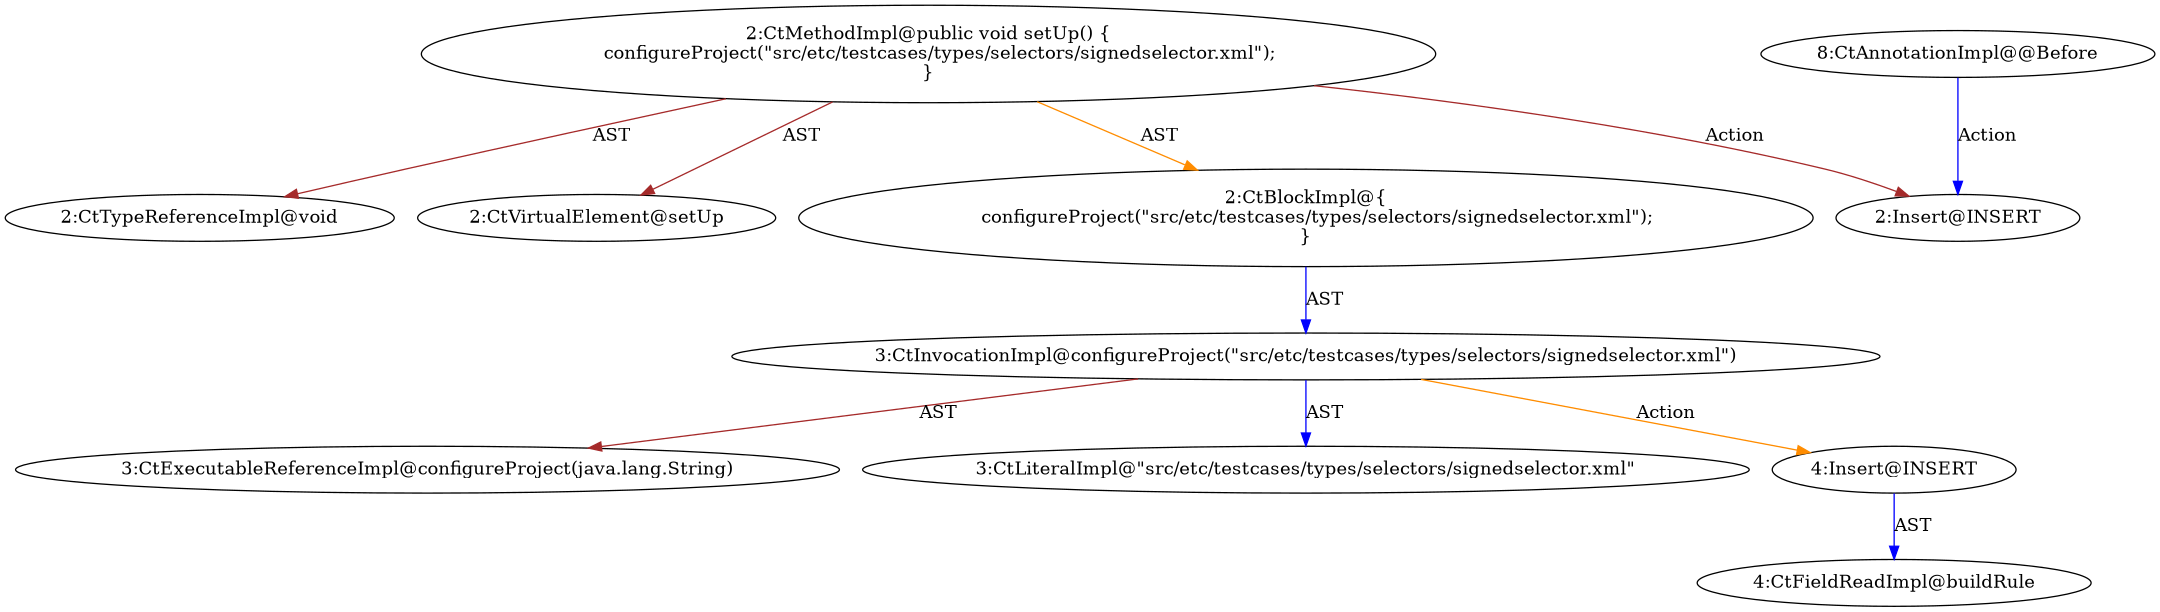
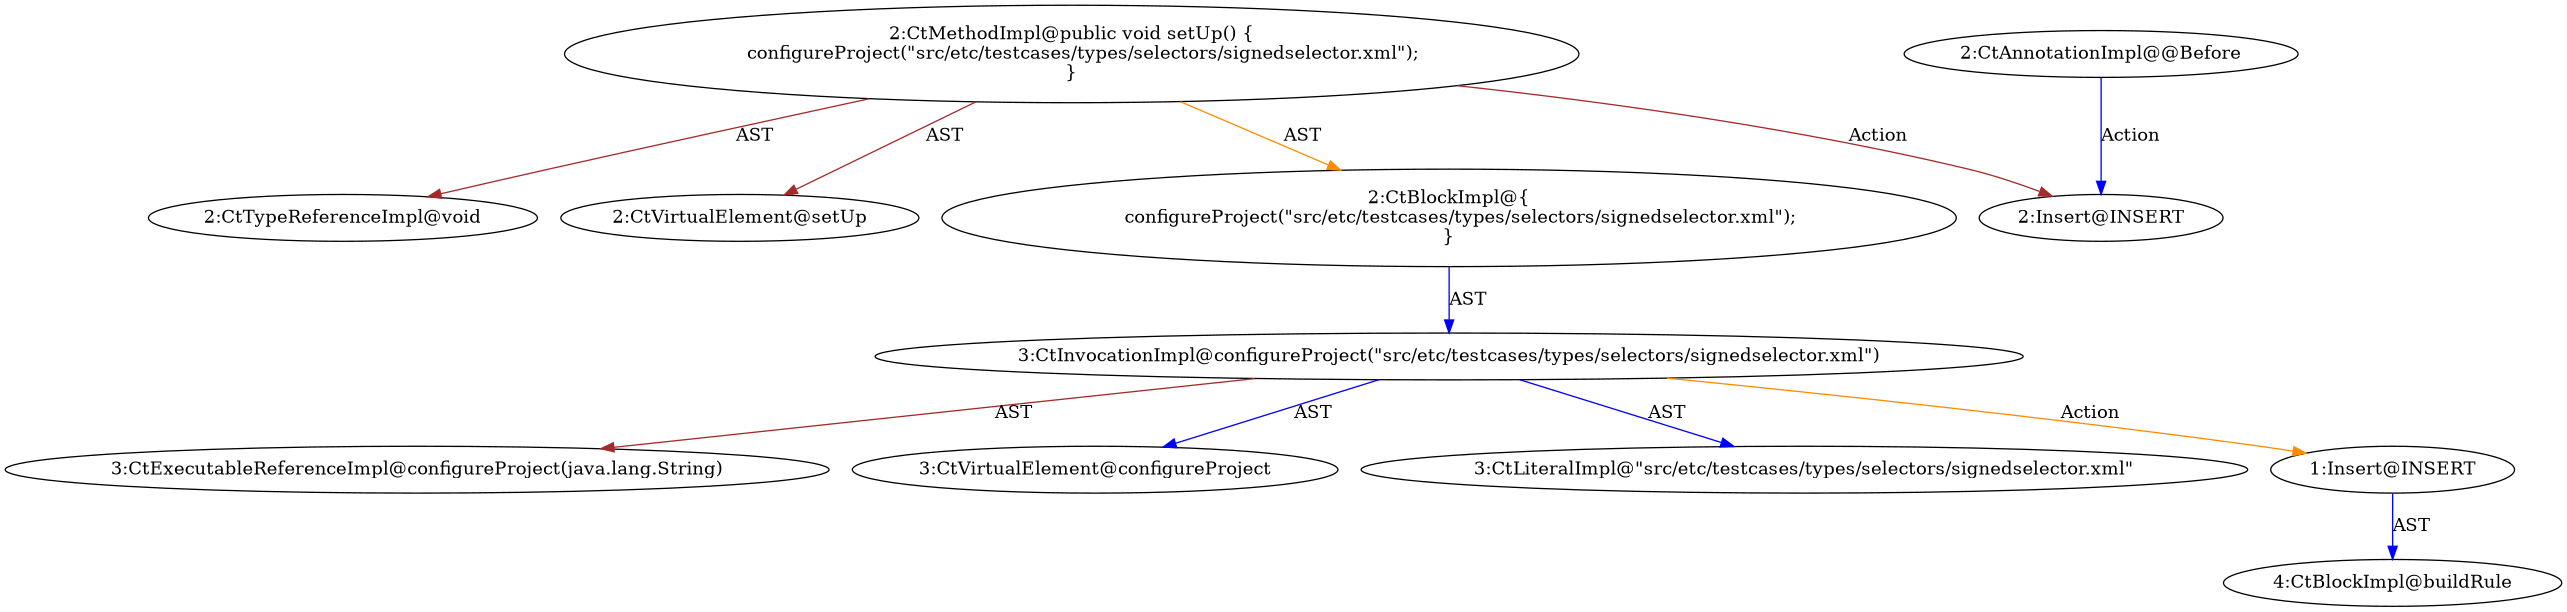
(1958, 54) -> (2101, 54)
none -> (1095, 470)
(1894, 470) -> (2393, 470)
(1894, 583) -> (2393, 583)
